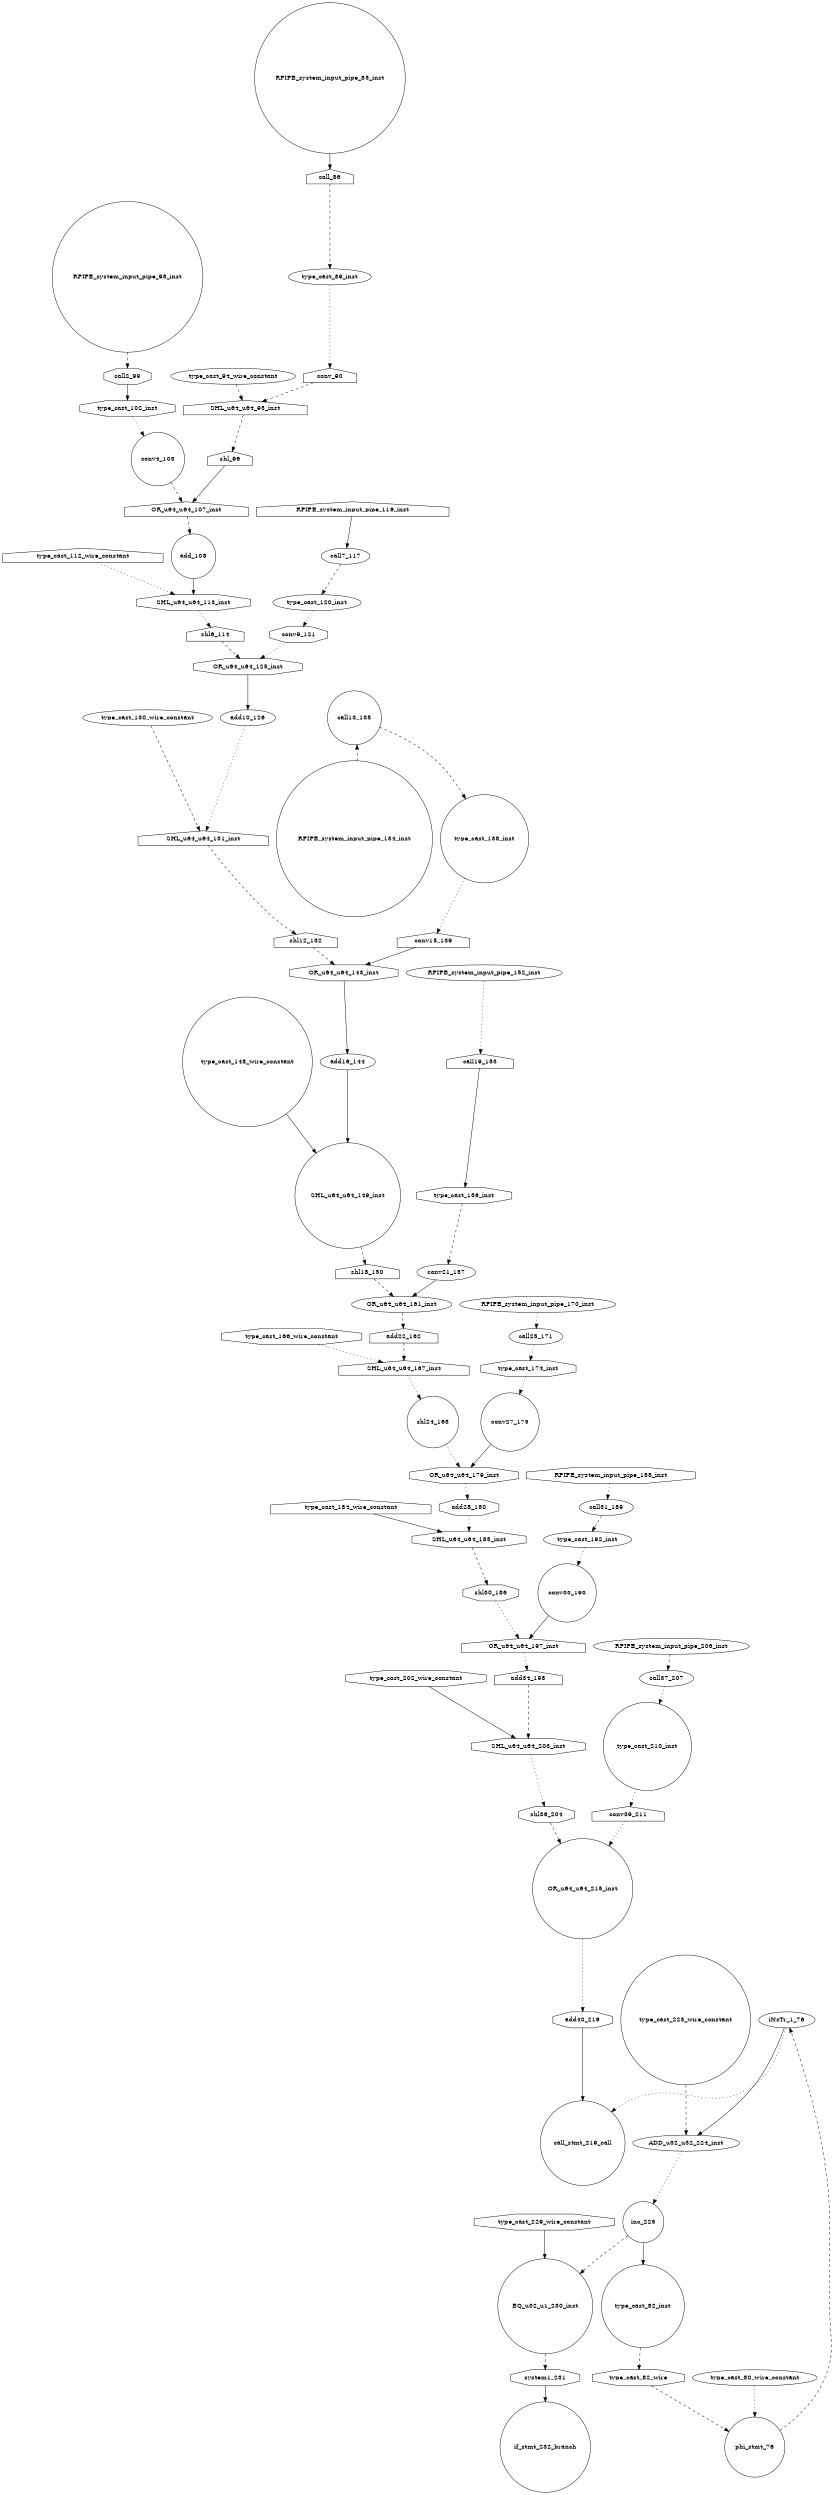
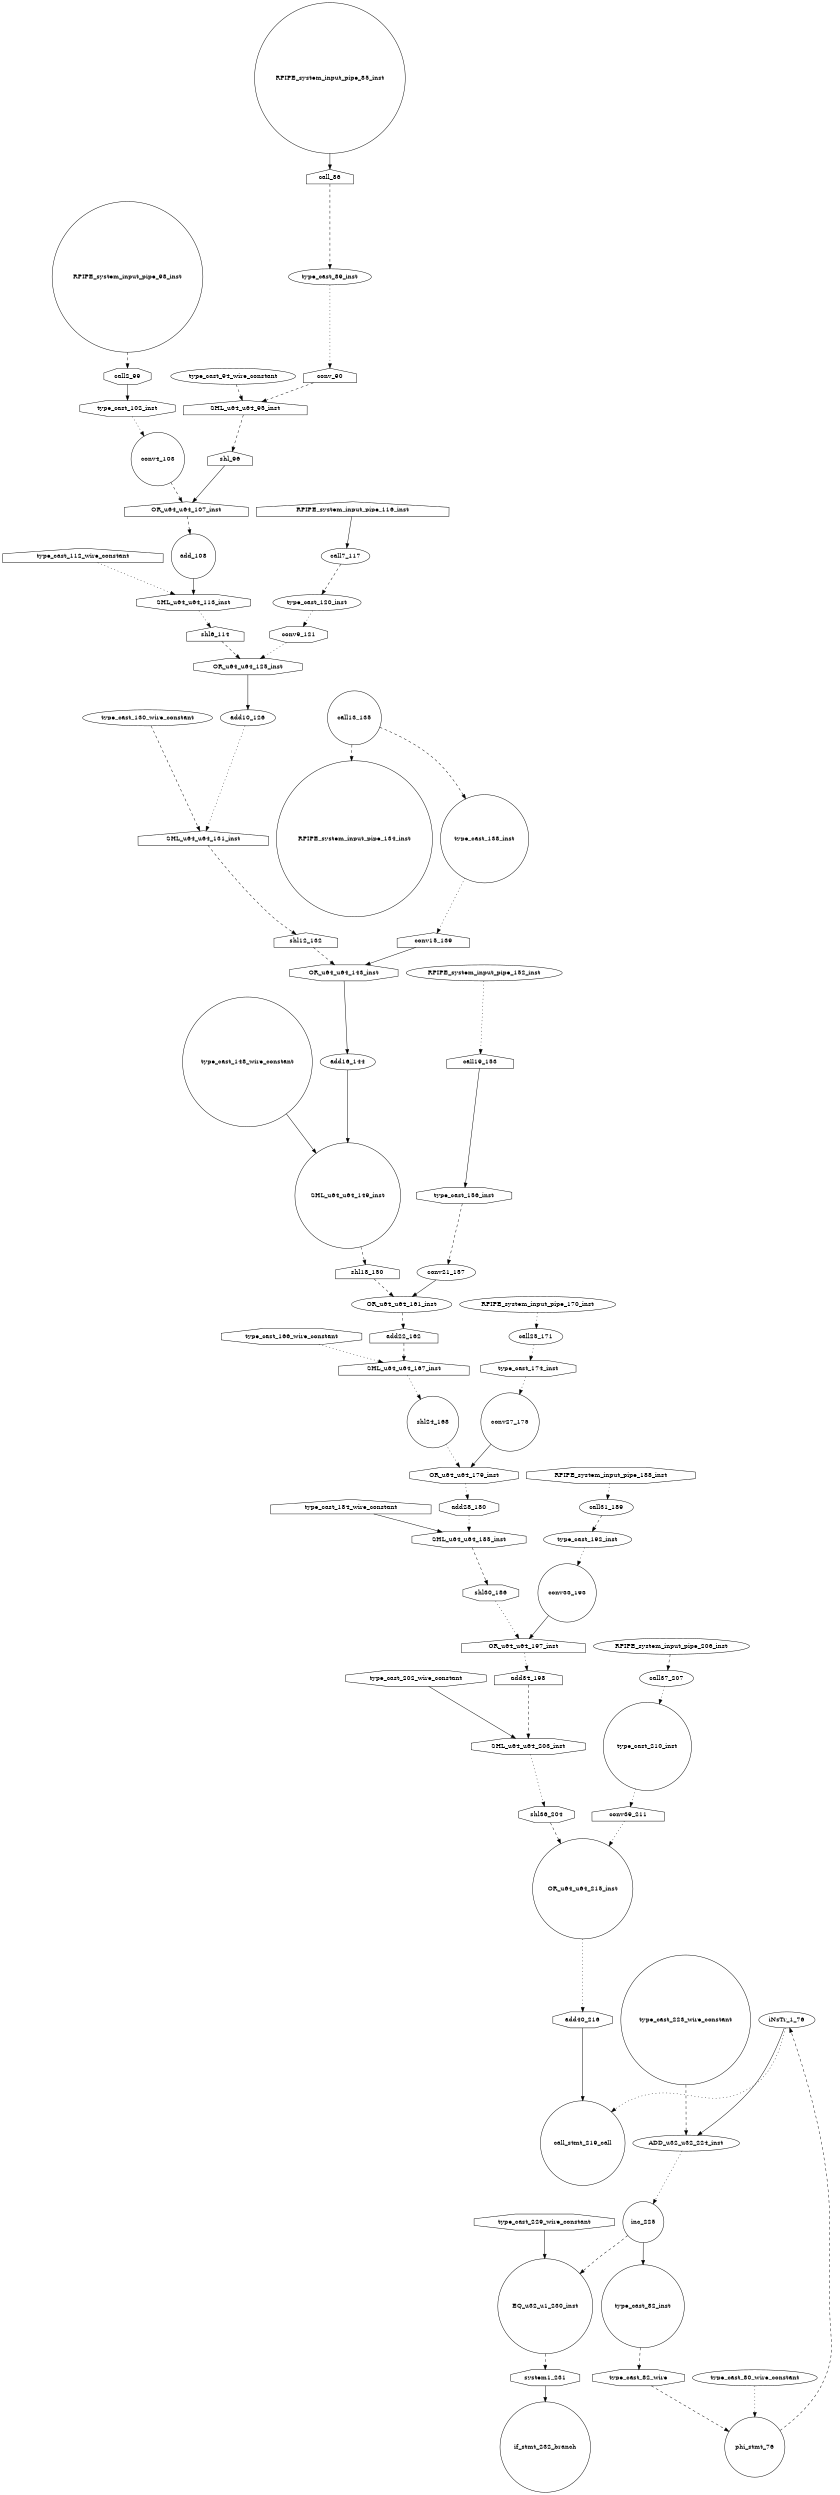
(357, 755) -> (352, 750)
